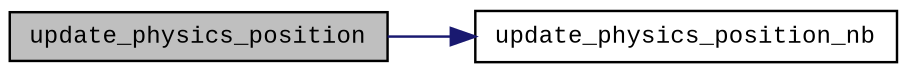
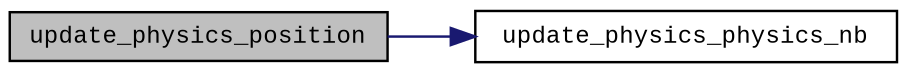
(686, 37) -> (686, 37)
